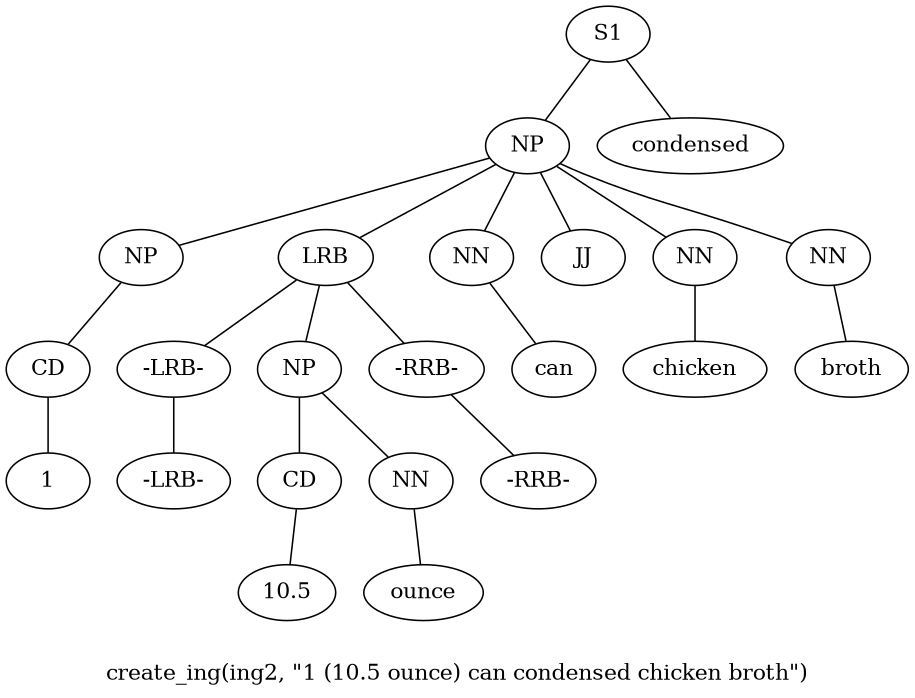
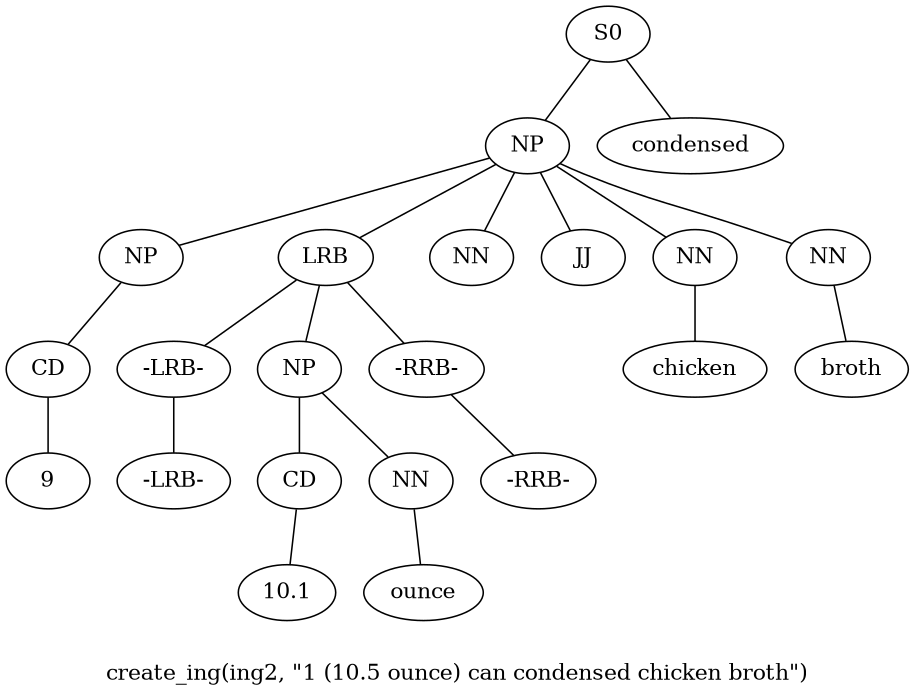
(608, 34) -> (608, 34)
(554, 369) -> none
(48, 481) -> (48, 481)
(287, 593) -> (287, 593)
